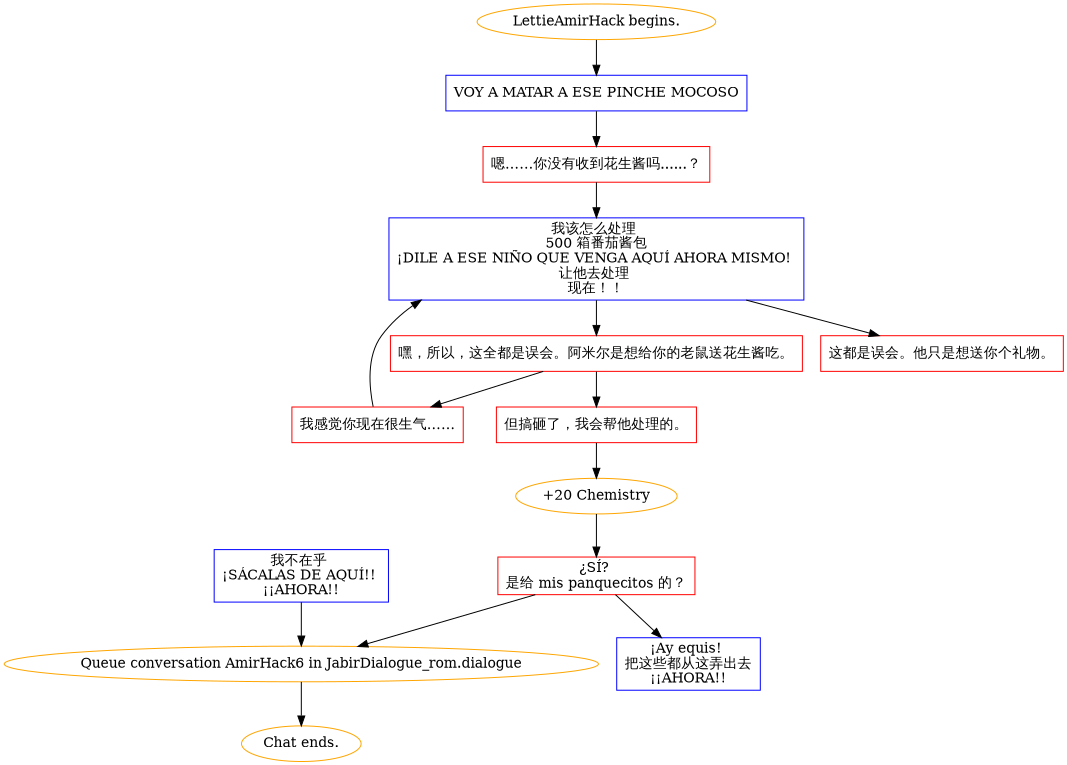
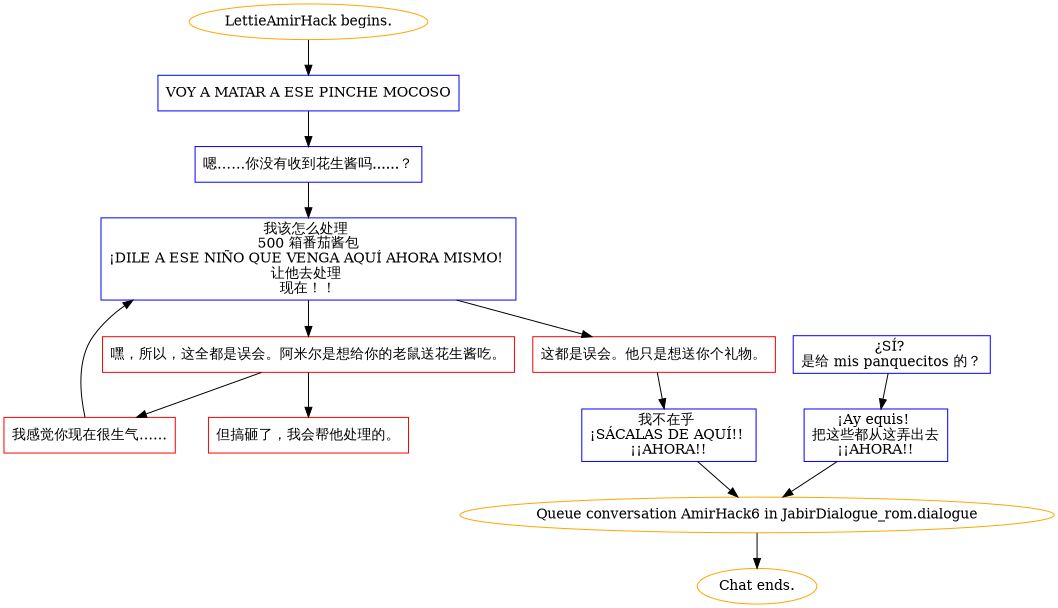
(596, 164) -> (308, 164)
none -> (660, 386)
(596, 496) -> none
(596, 576) -> (892, 355)
(451, 619) -> (814, 477)
